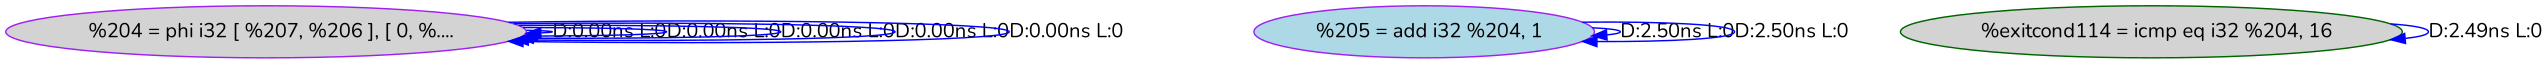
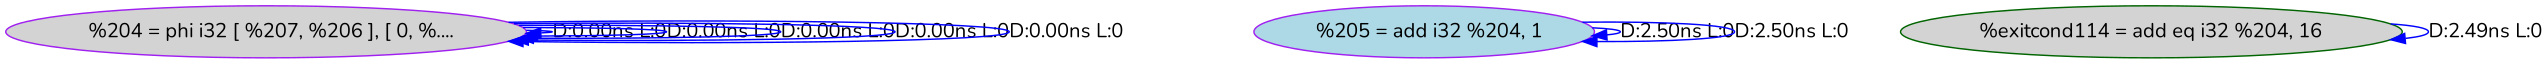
(2151, 32) -> (2151, 32)
